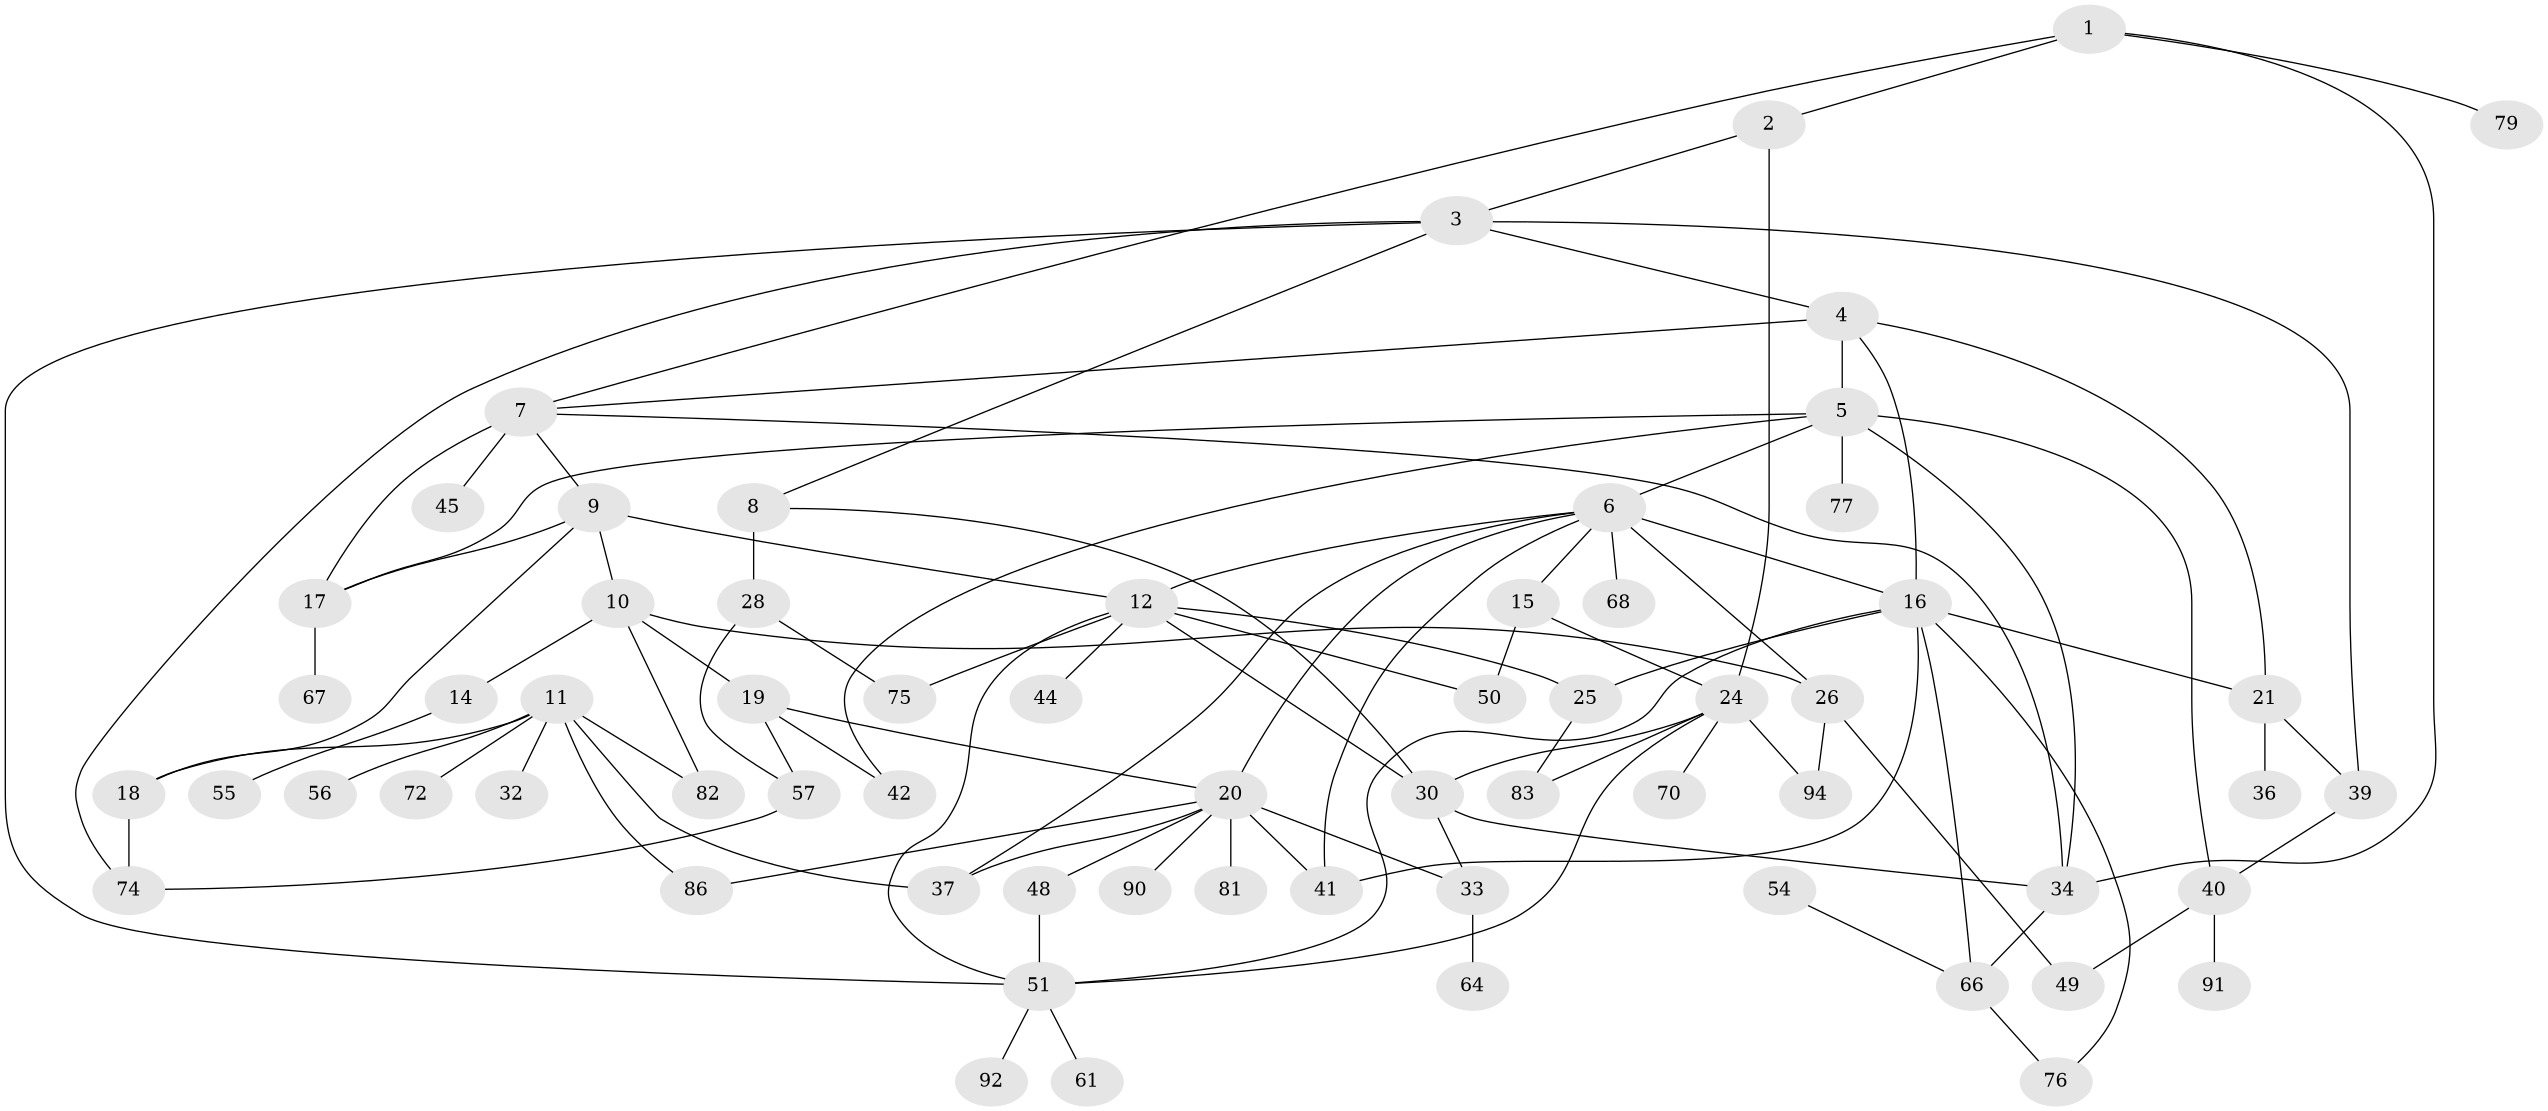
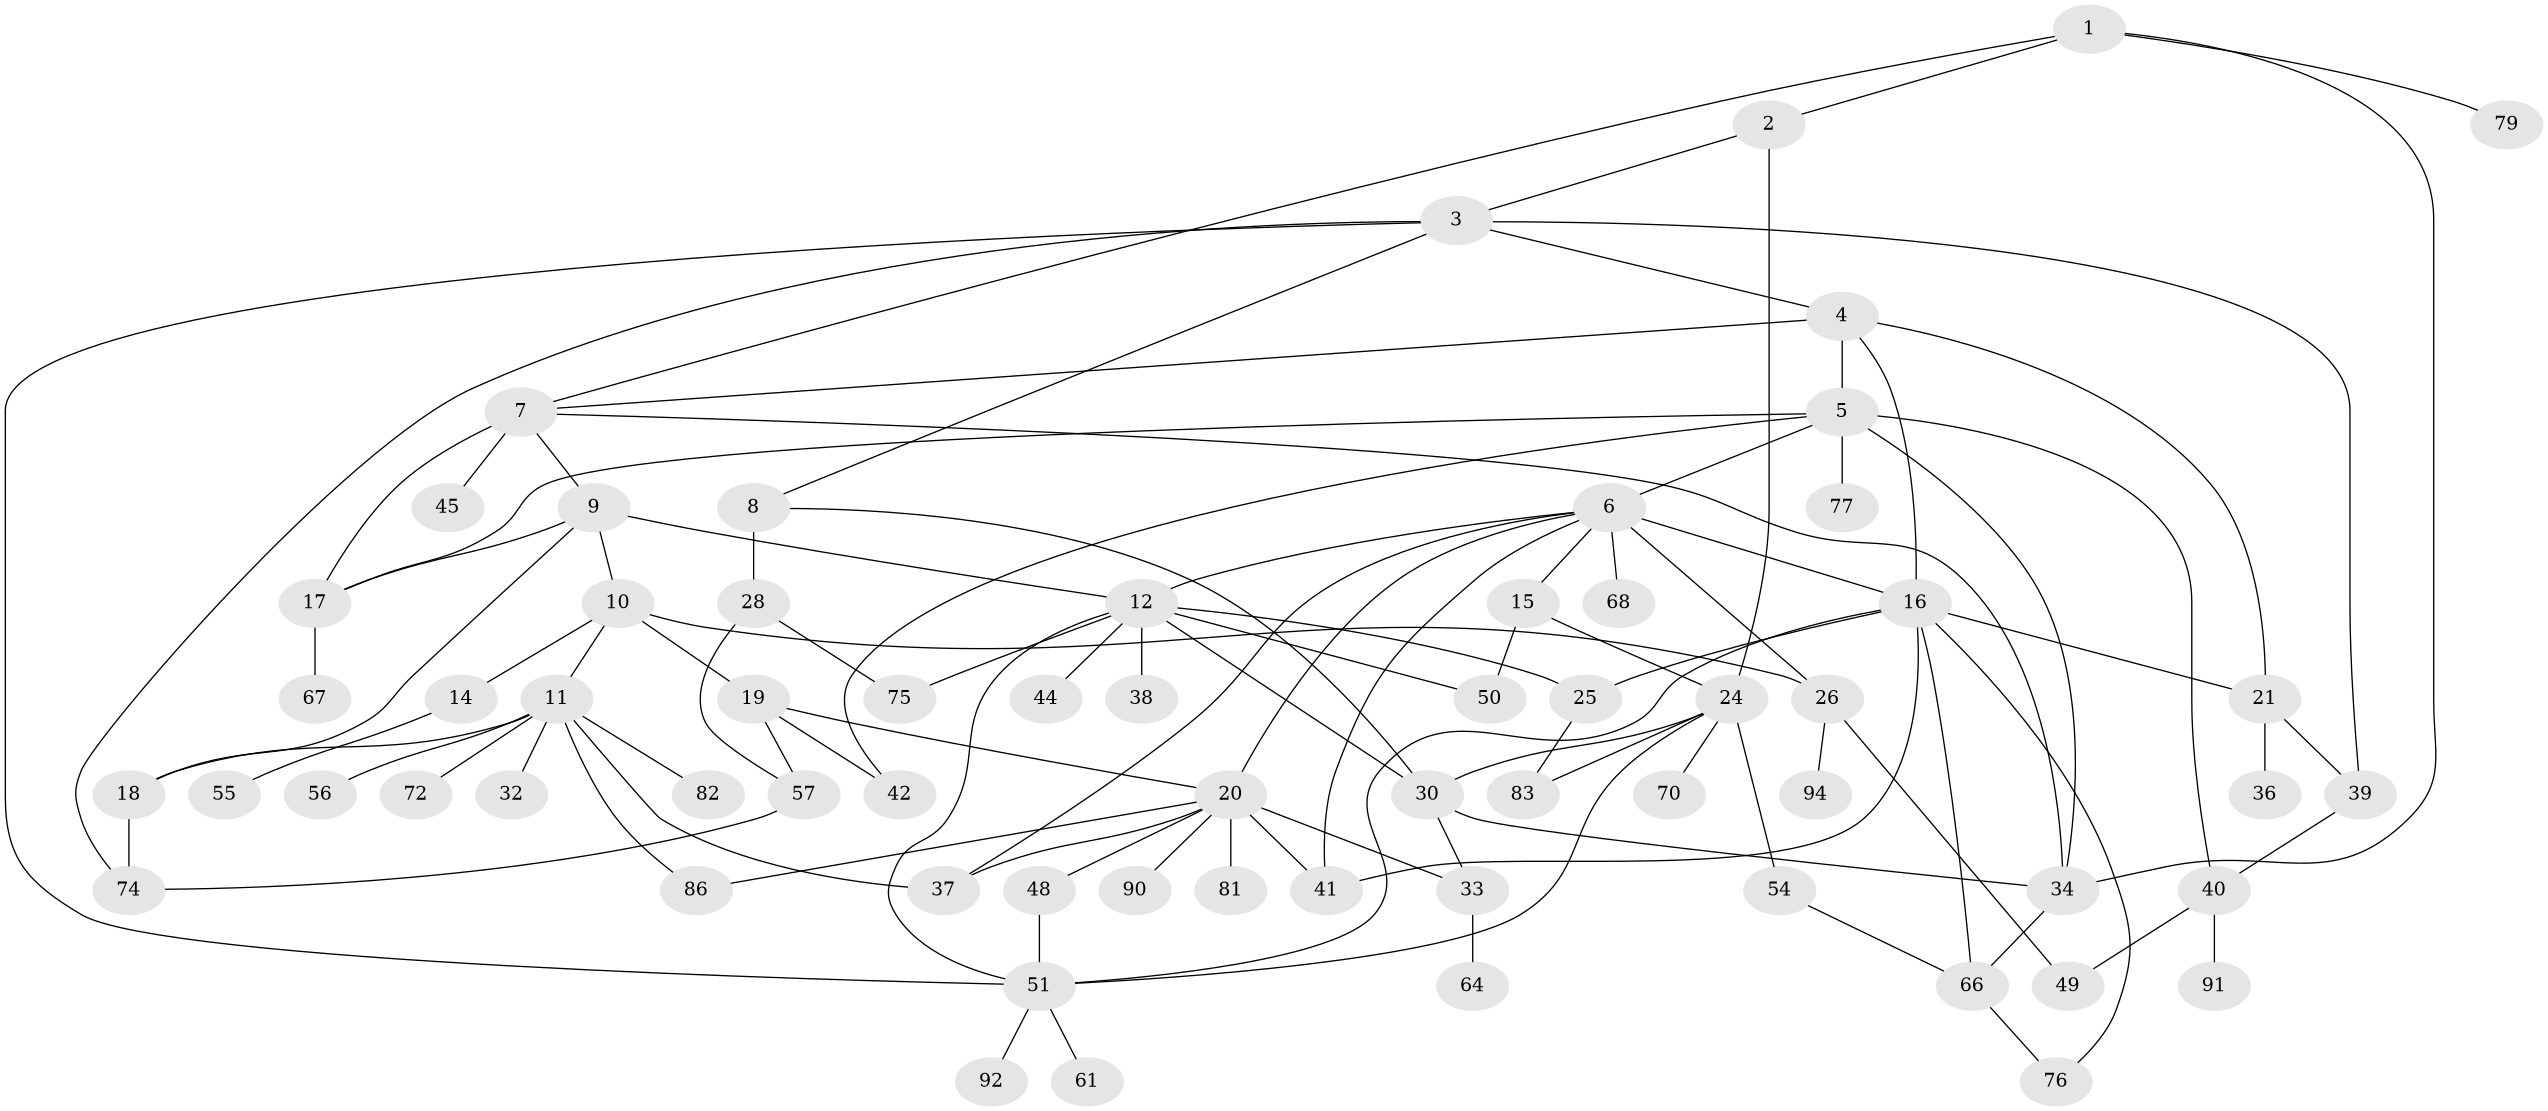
(663, 699) -> (587, 651)
none -> (1142, 699)
(1774, 747) -> (1756, 795)
